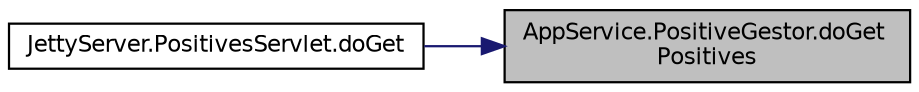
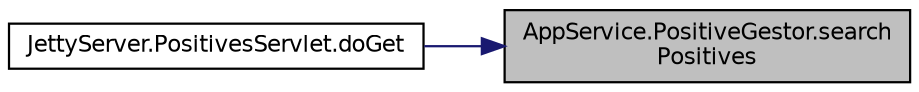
(707, 46) -> (707, 46)
